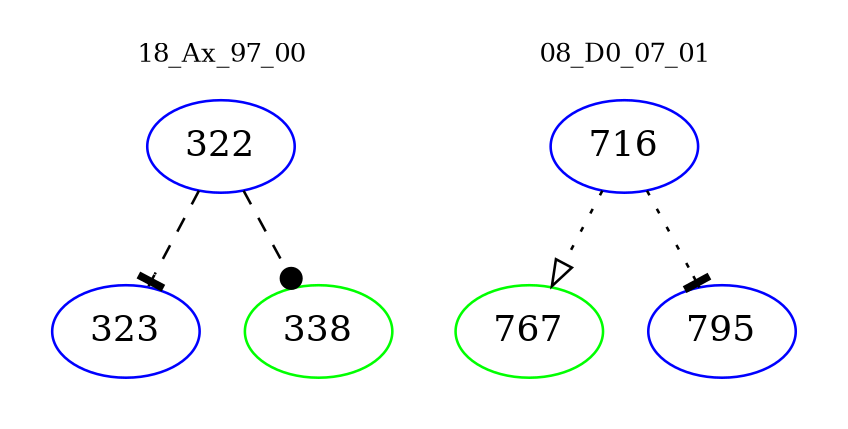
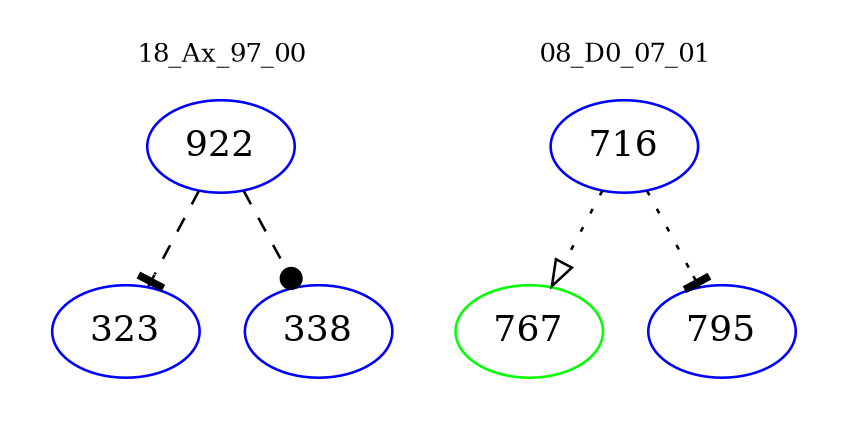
(221, 146) -> (221, 146)
(319, 331) -> (319, 331)
